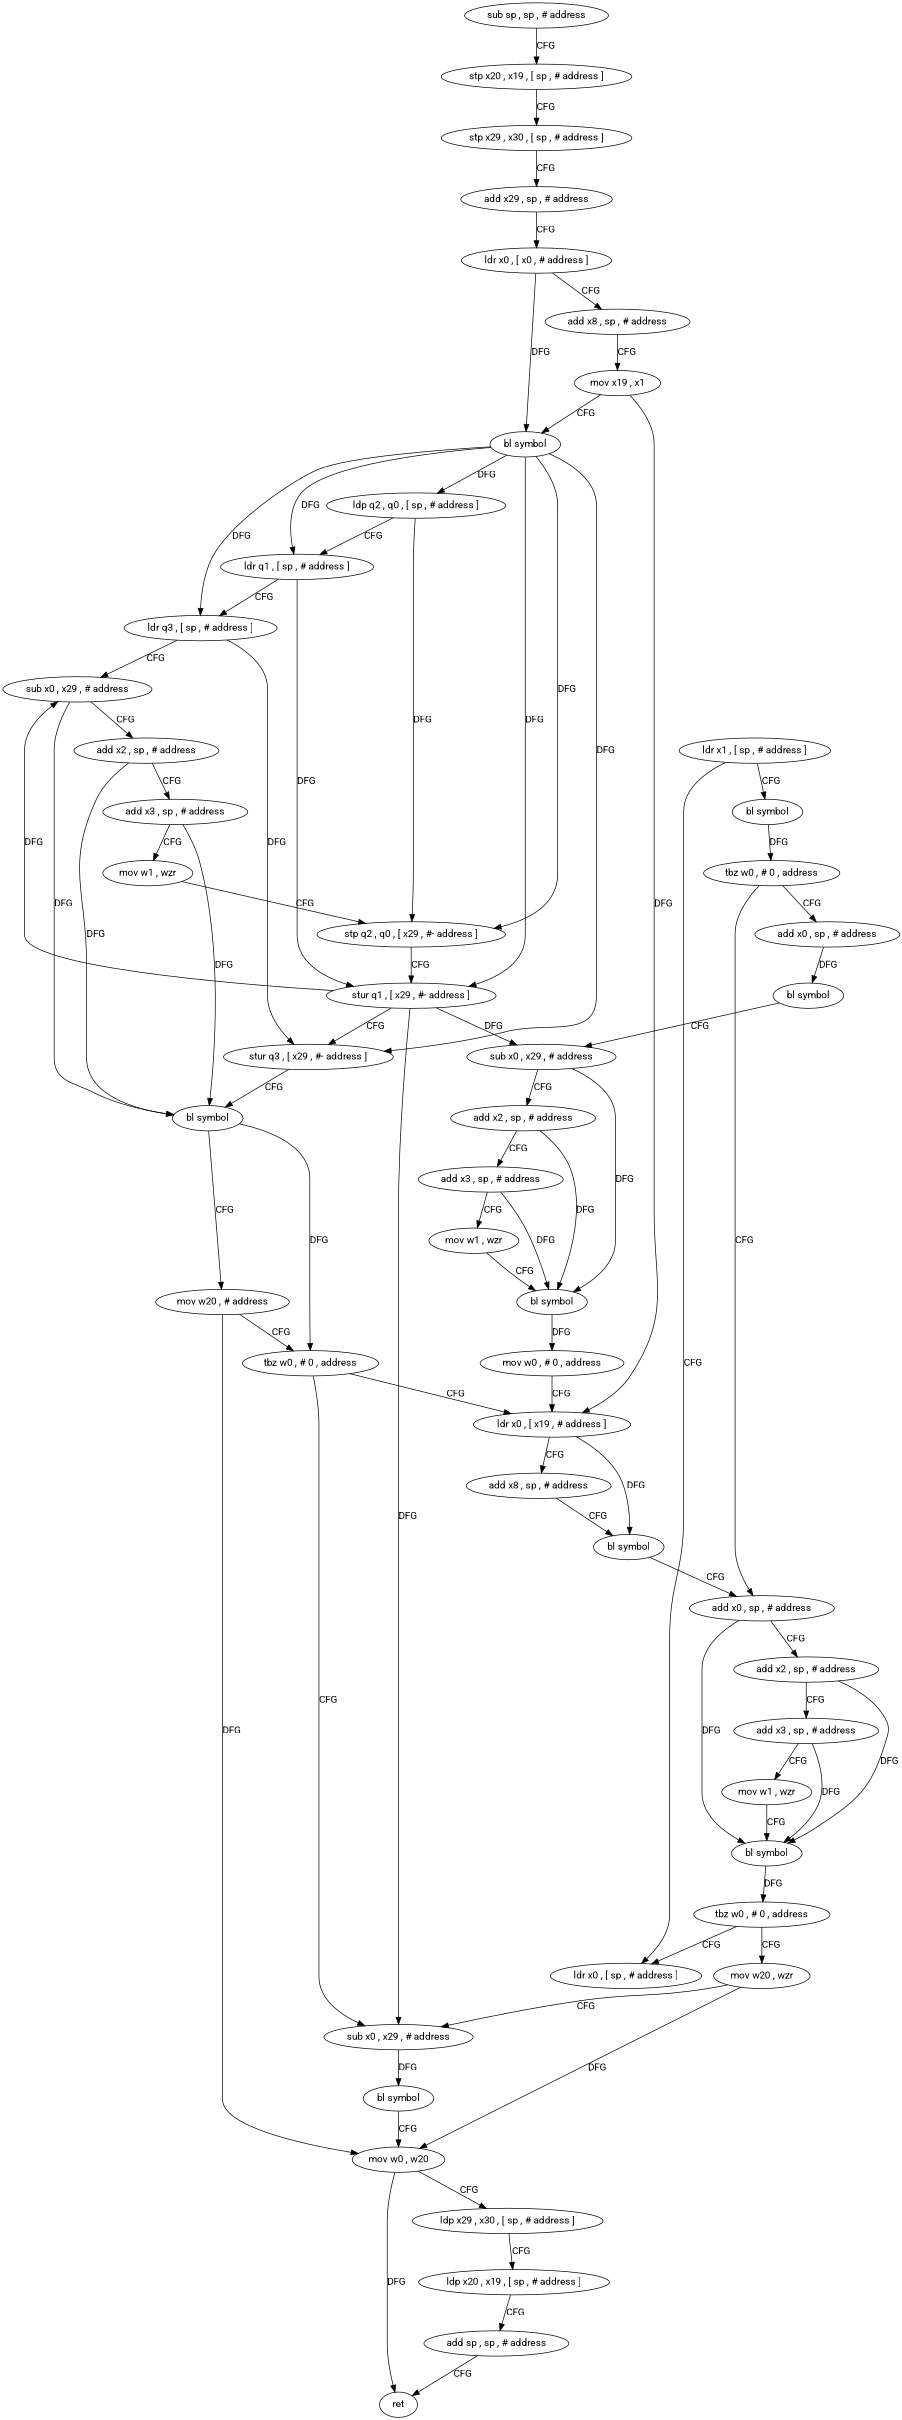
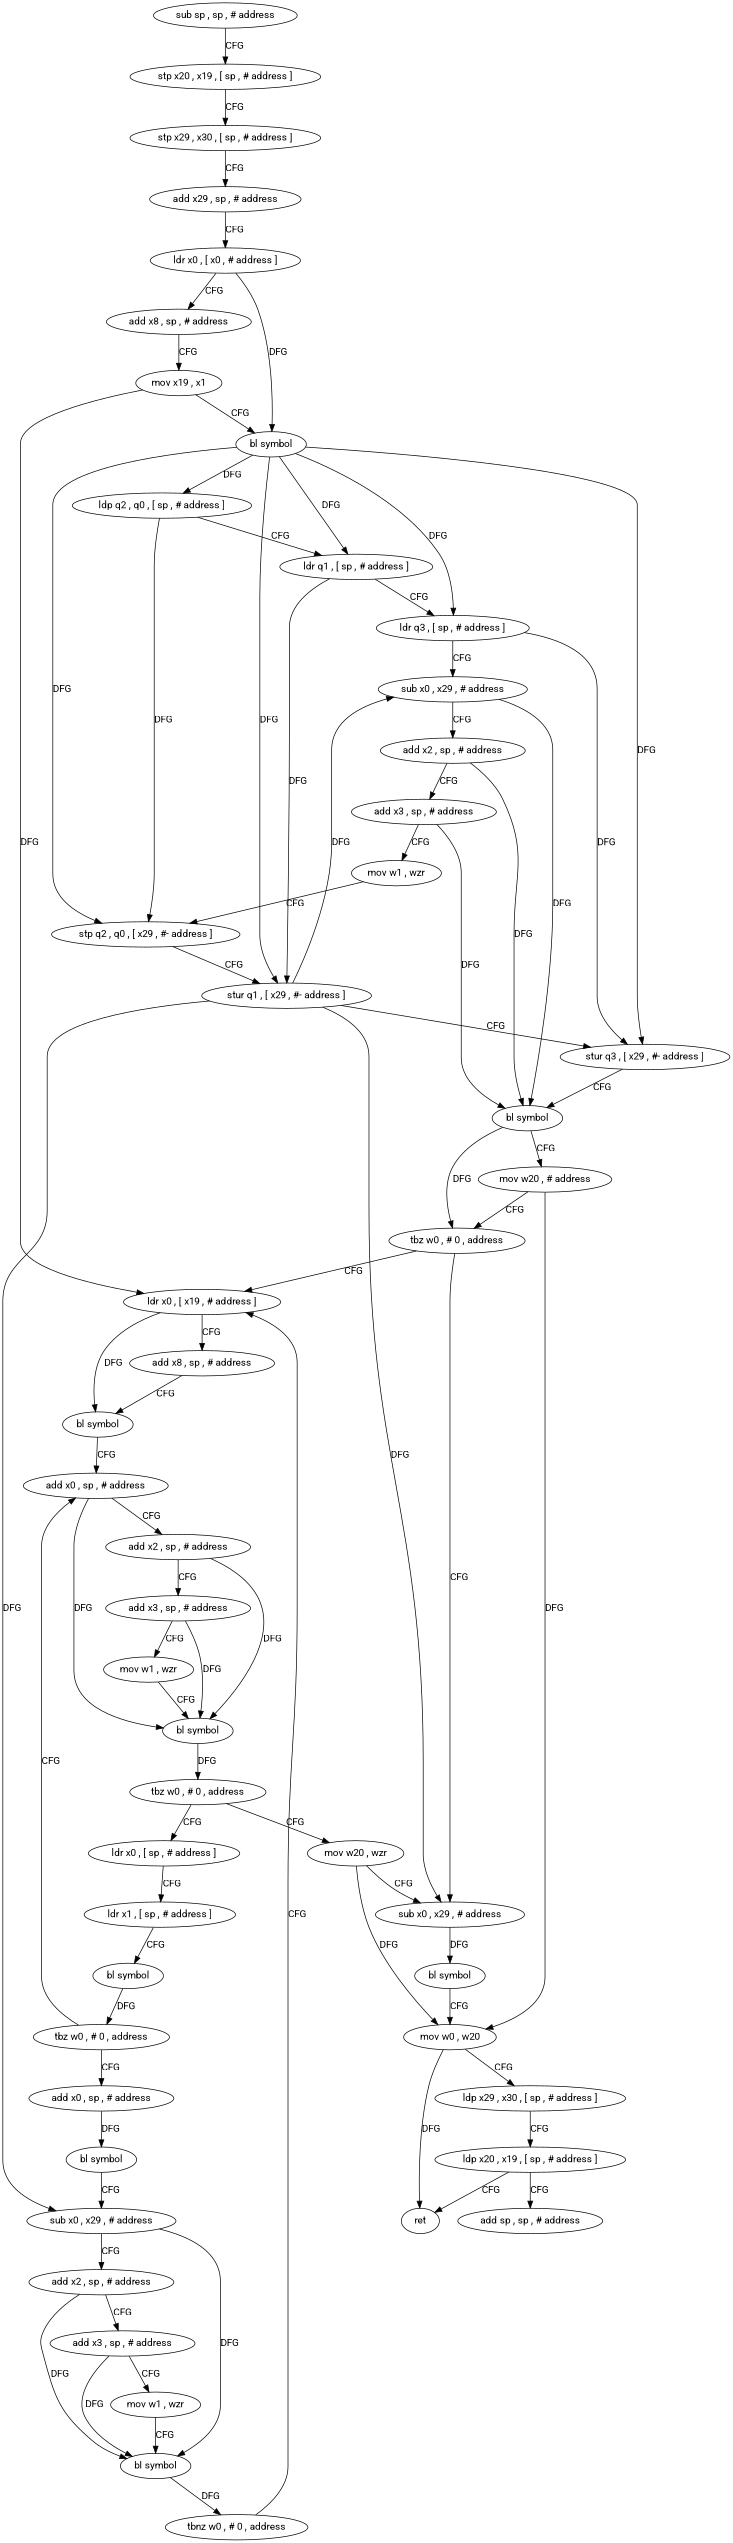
(684, 1355) -> (162, 1880)
(552, 1363) -> (237, 2527)
(448, 2374) -> (475, 2190)
